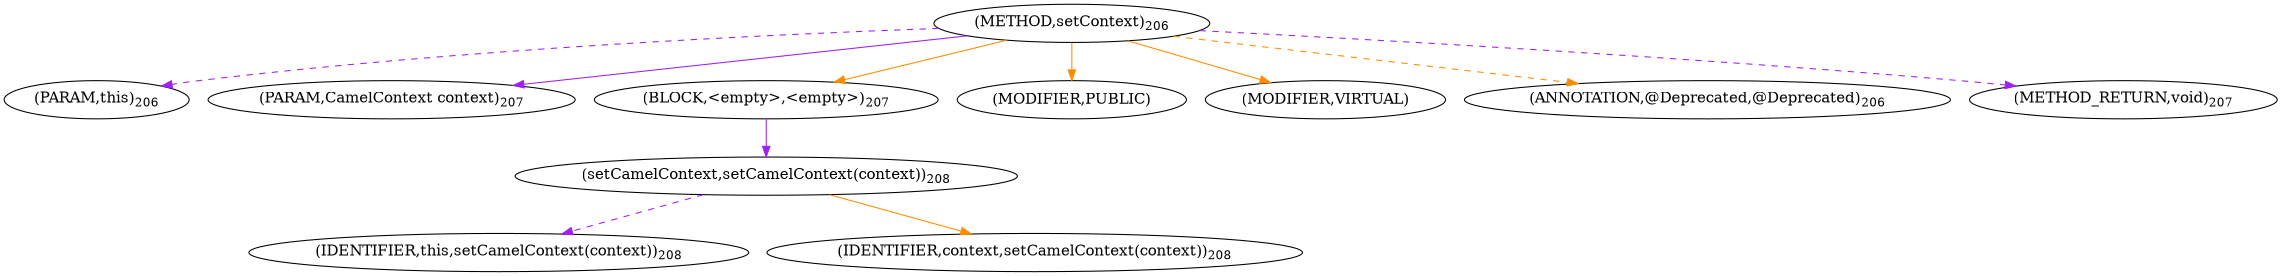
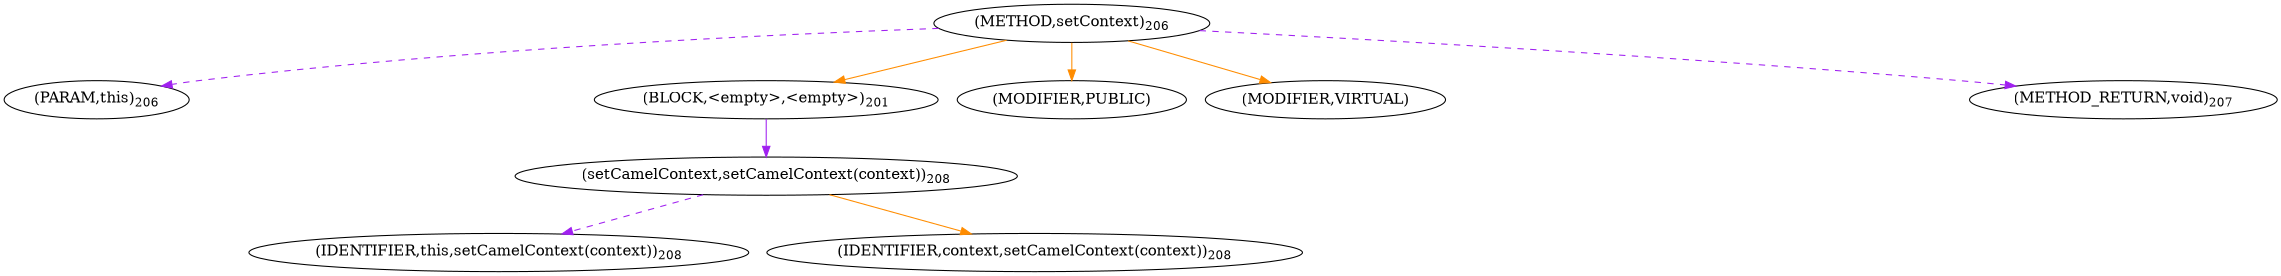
(878, 98) -> (878, 98)
(392, 100) -> none
(1707, 100) -> none
